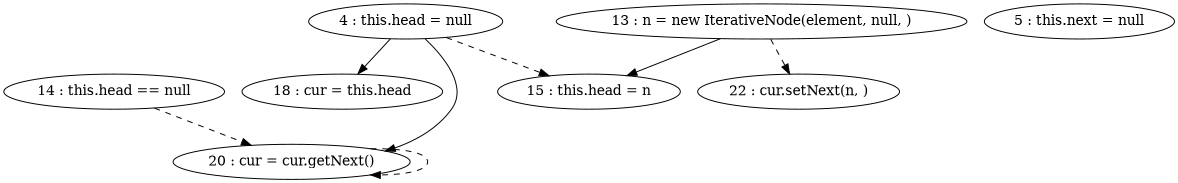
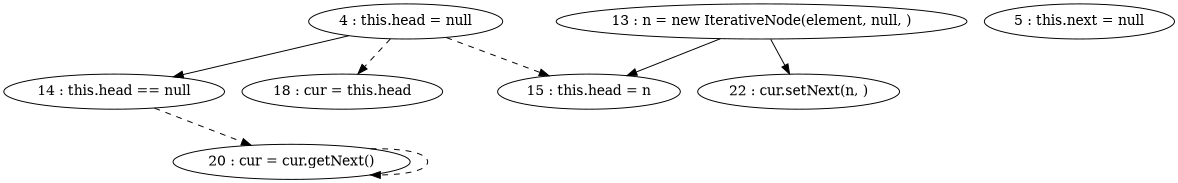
(778, 52) -> (778, 52)
(378, 53) -> (378, 53)
(454, 104) -> (266, 55)
